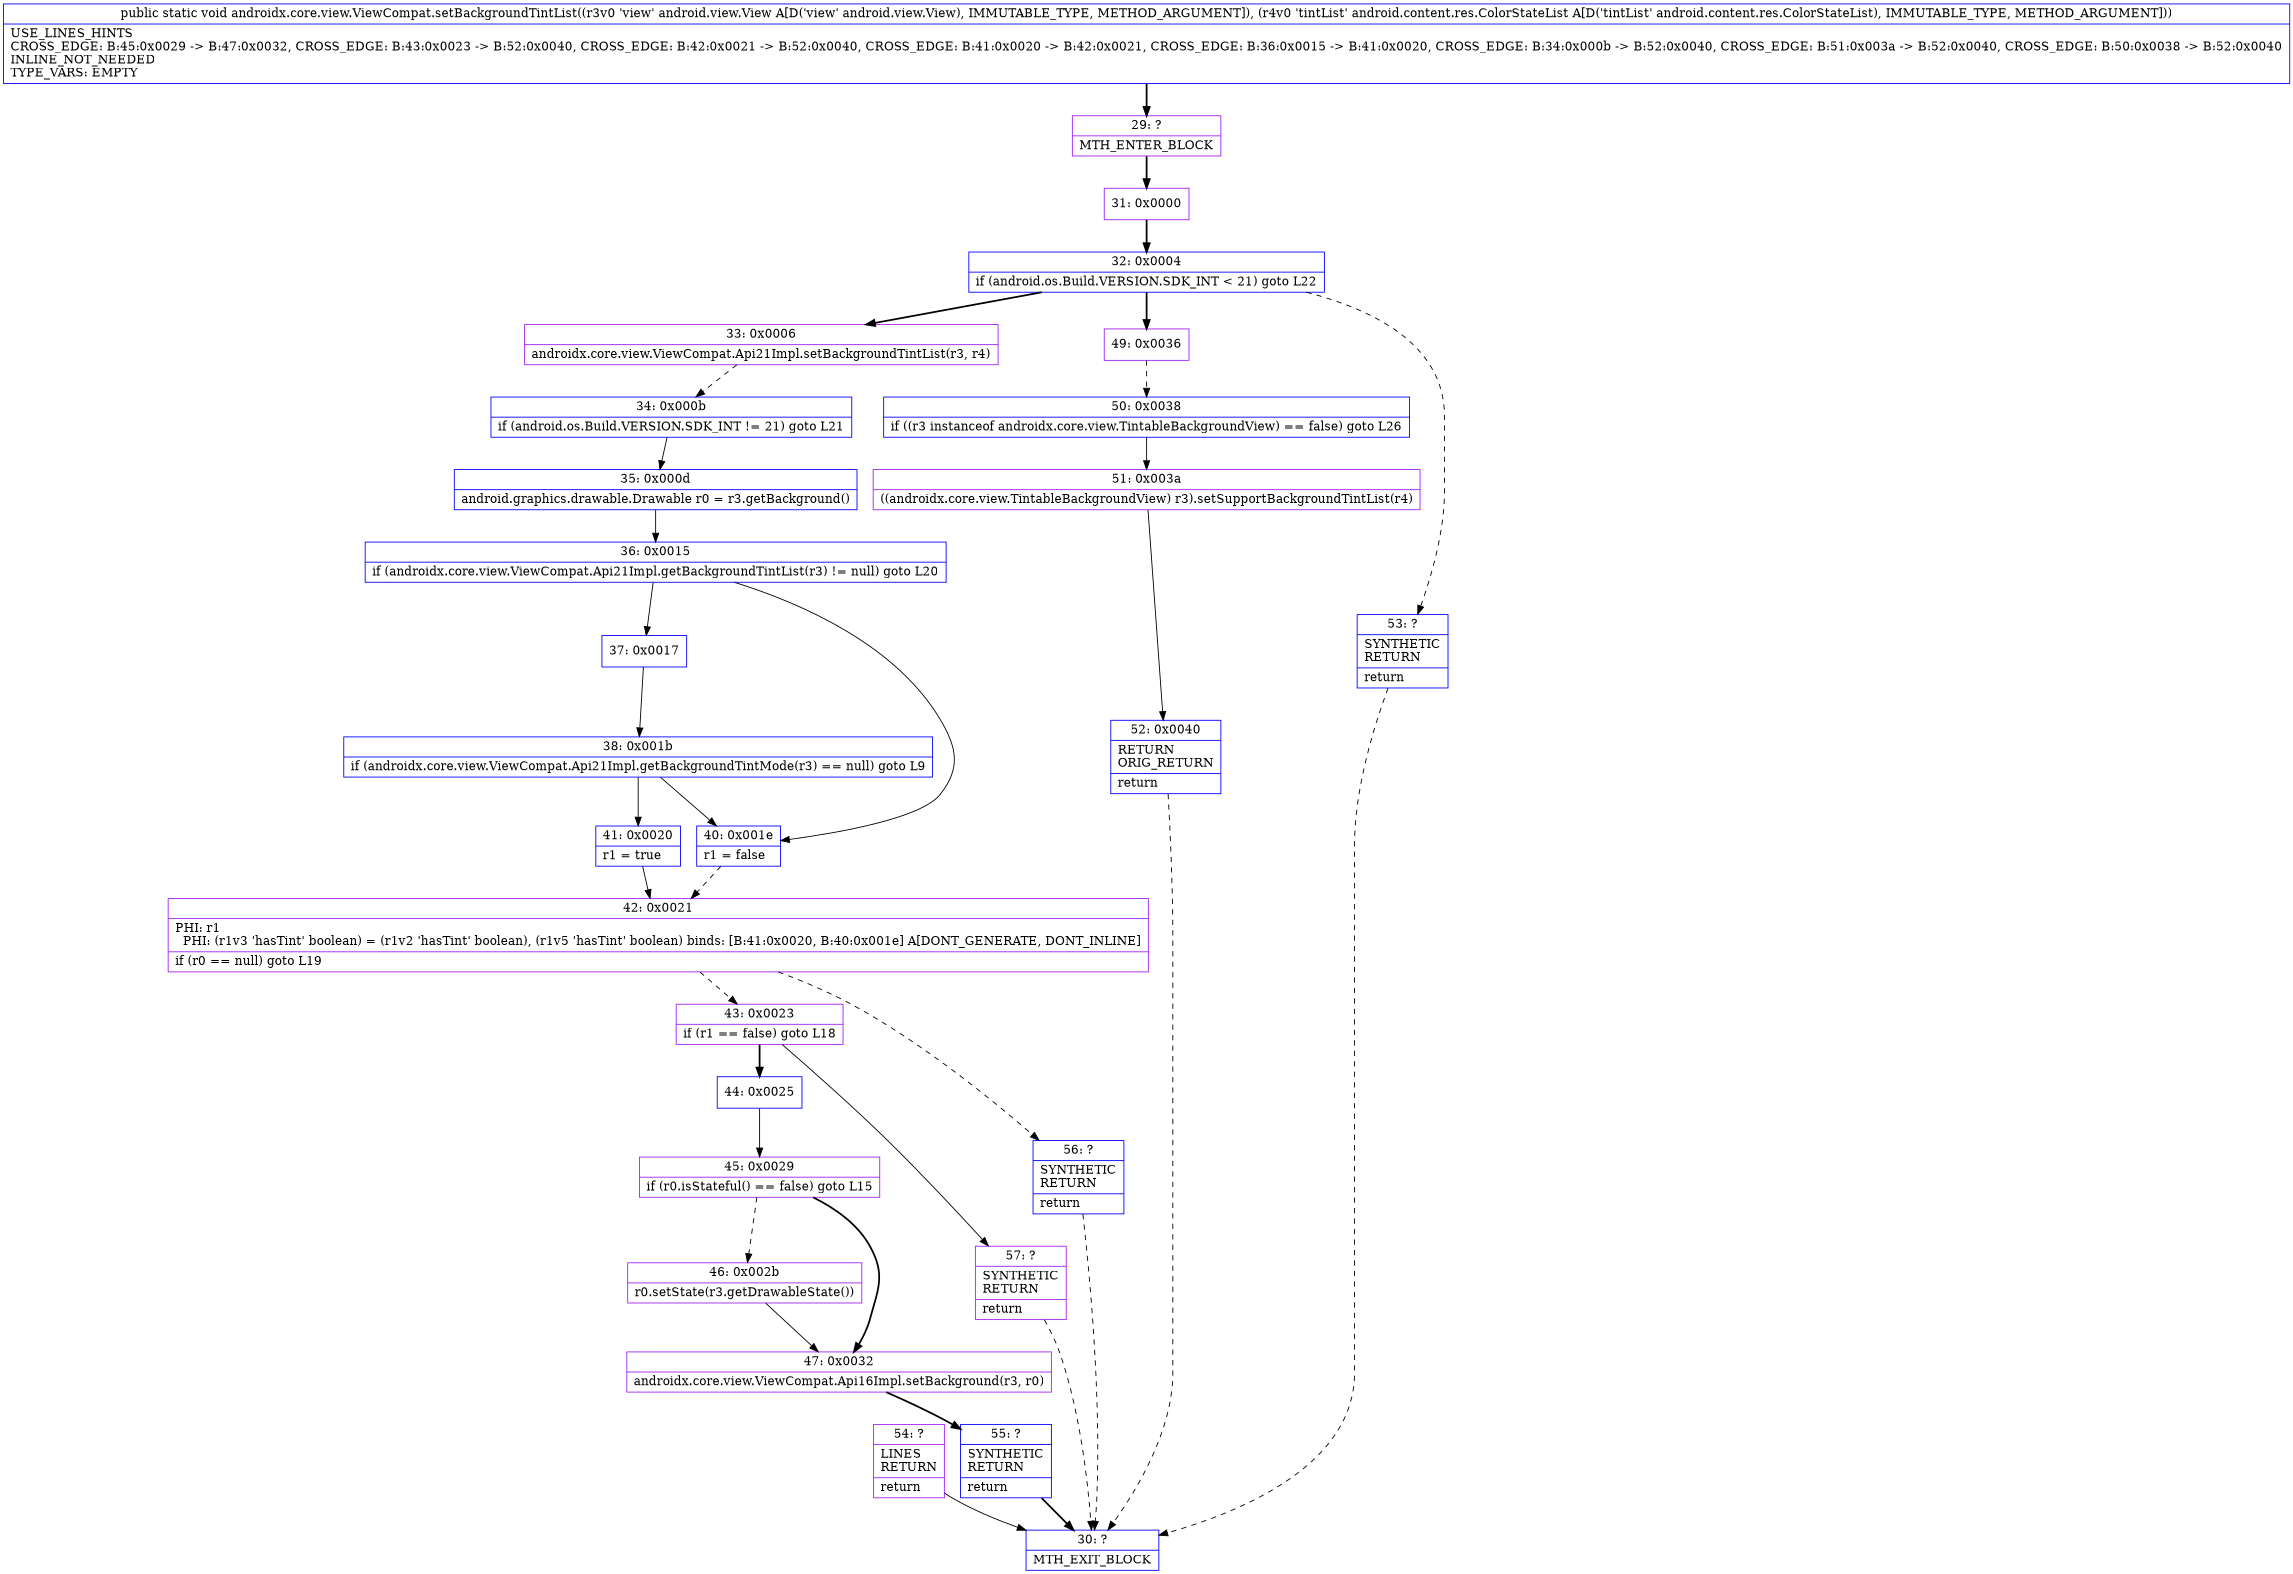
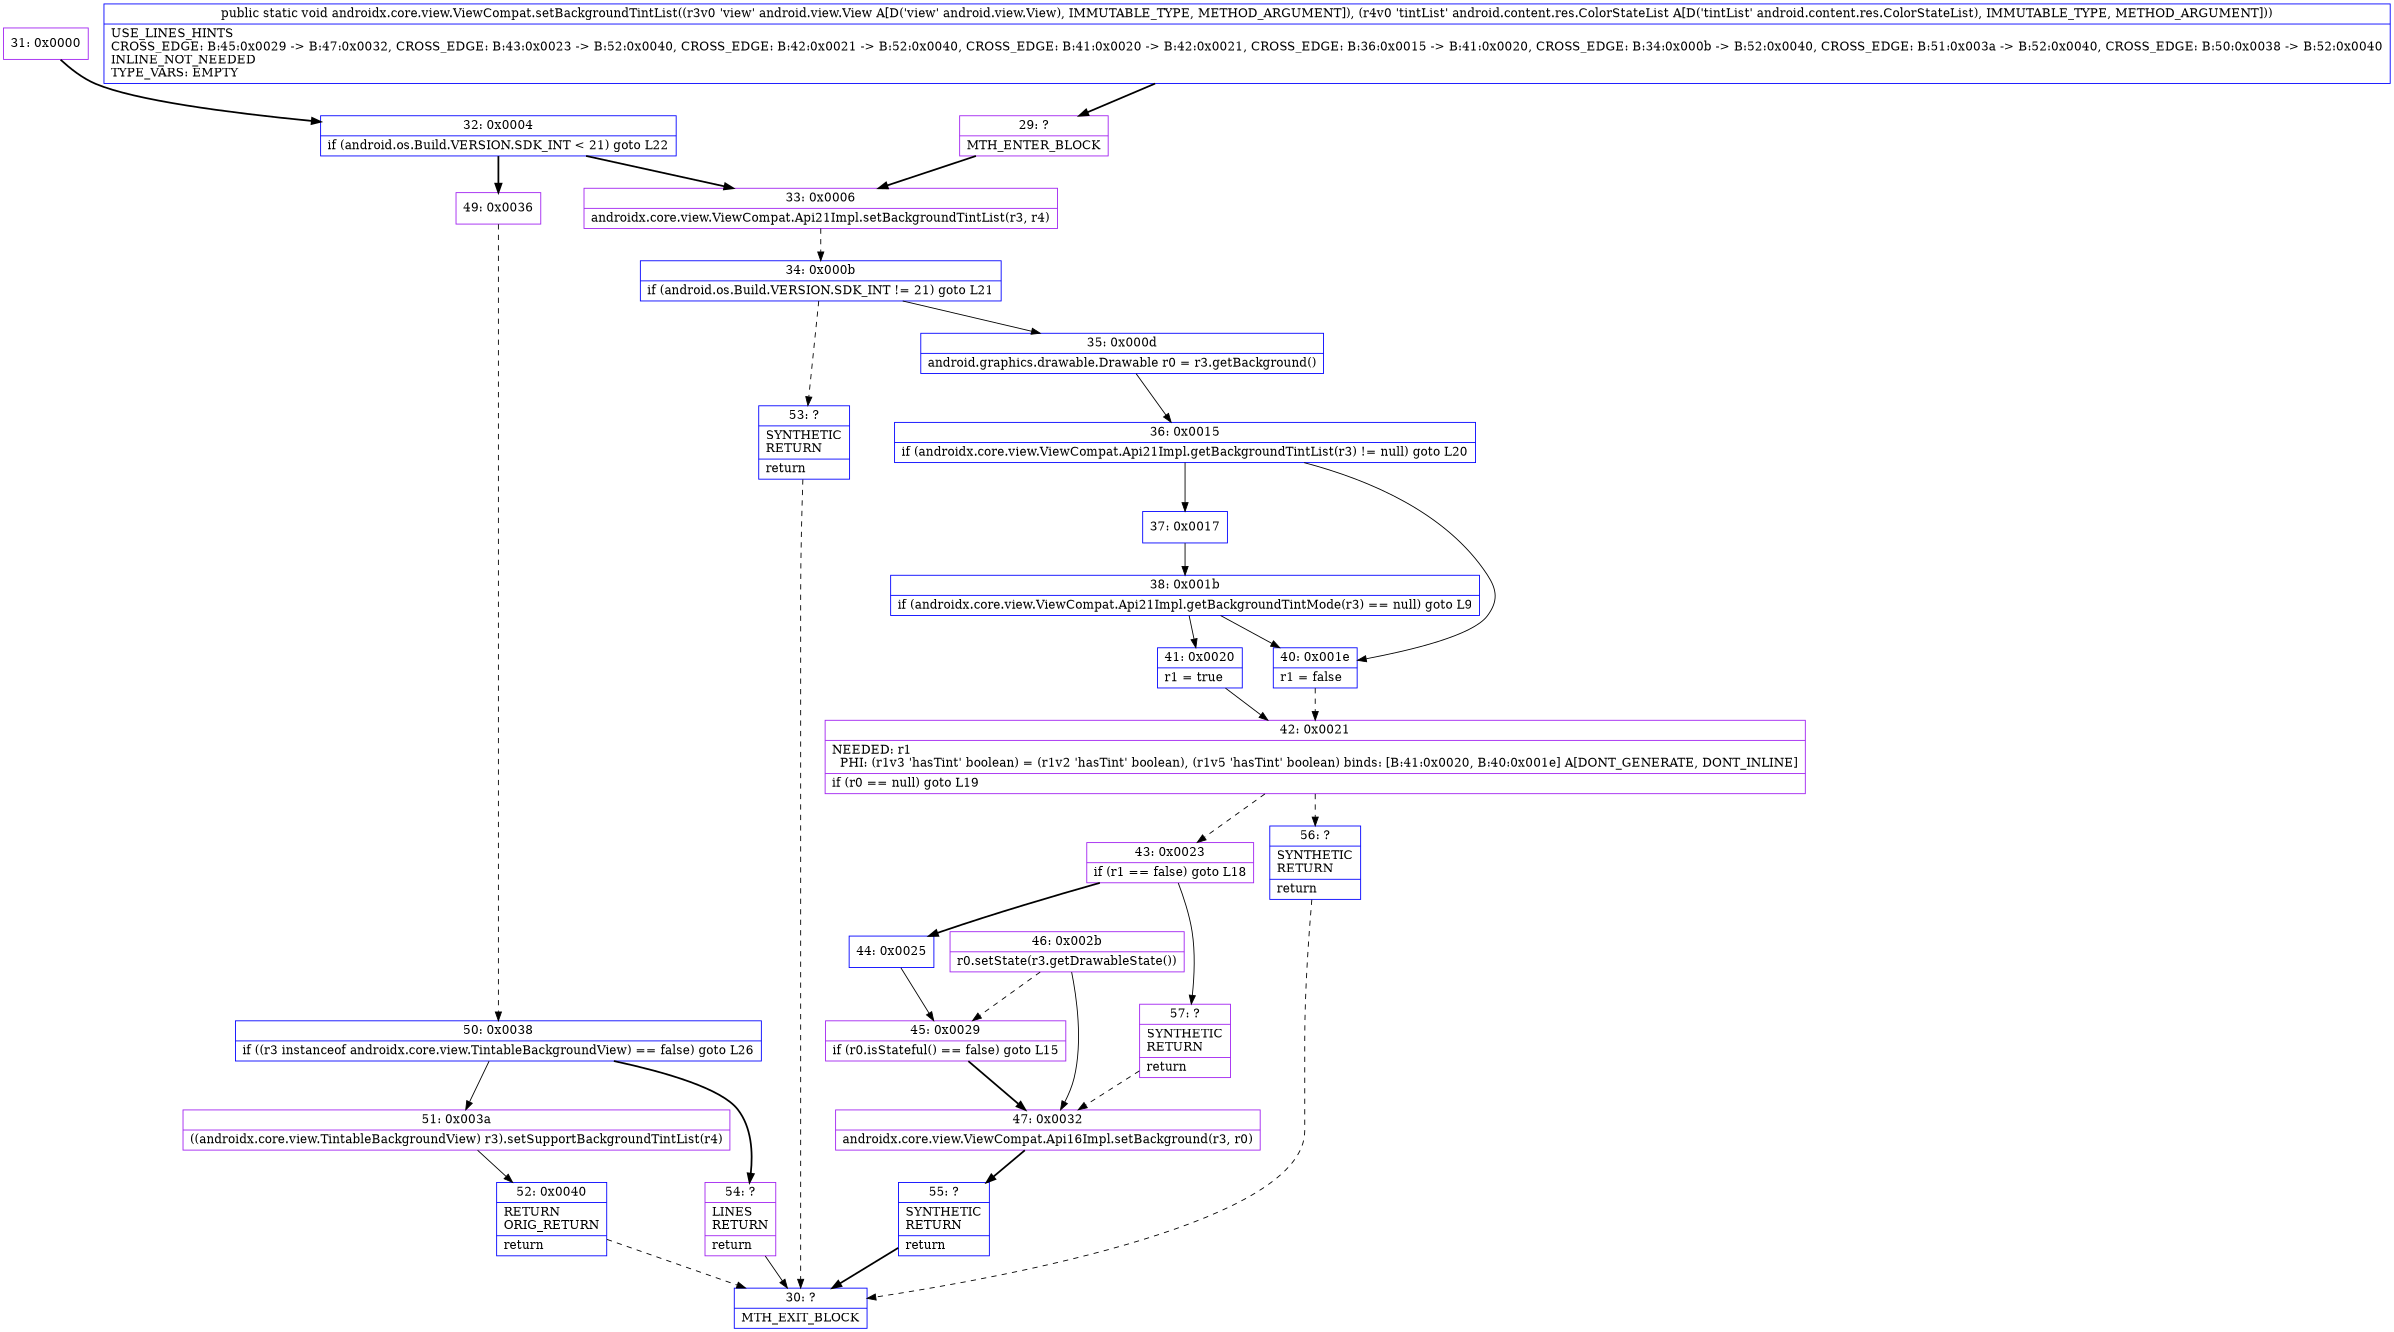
(1147, 168) -> (931, 171)
(1444, 412) -> (814, 349)
(200, 928) -> (874, 750)
none -> (710, 1090)
(753, 1225) -> (1010, 994)
(1077, 1418) -> (1113, 1088)
